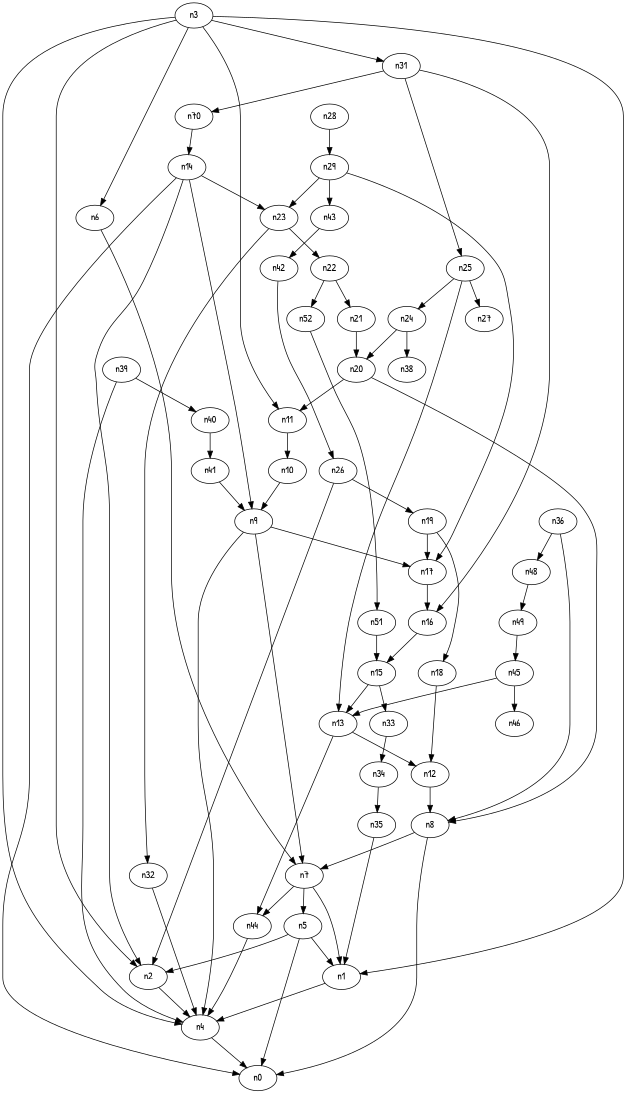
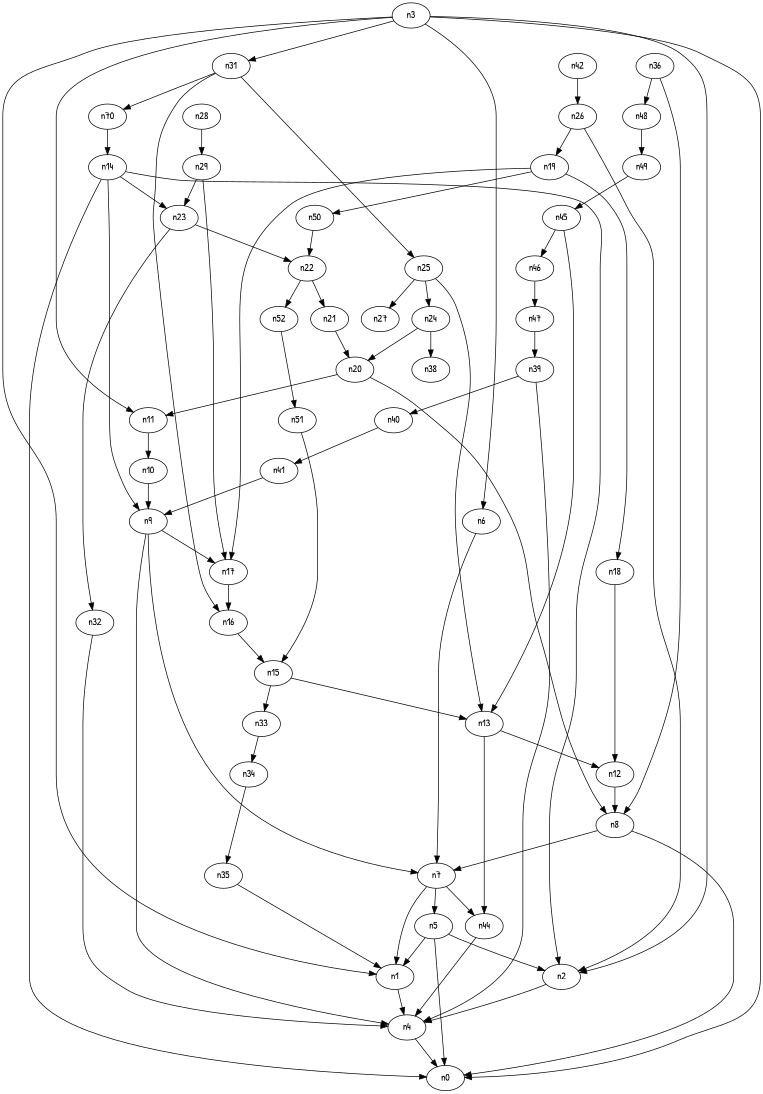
none -> (315, 218)
(330, 218) -> none
none -> (535, 319)
(3, 502) -> (760, 525)
